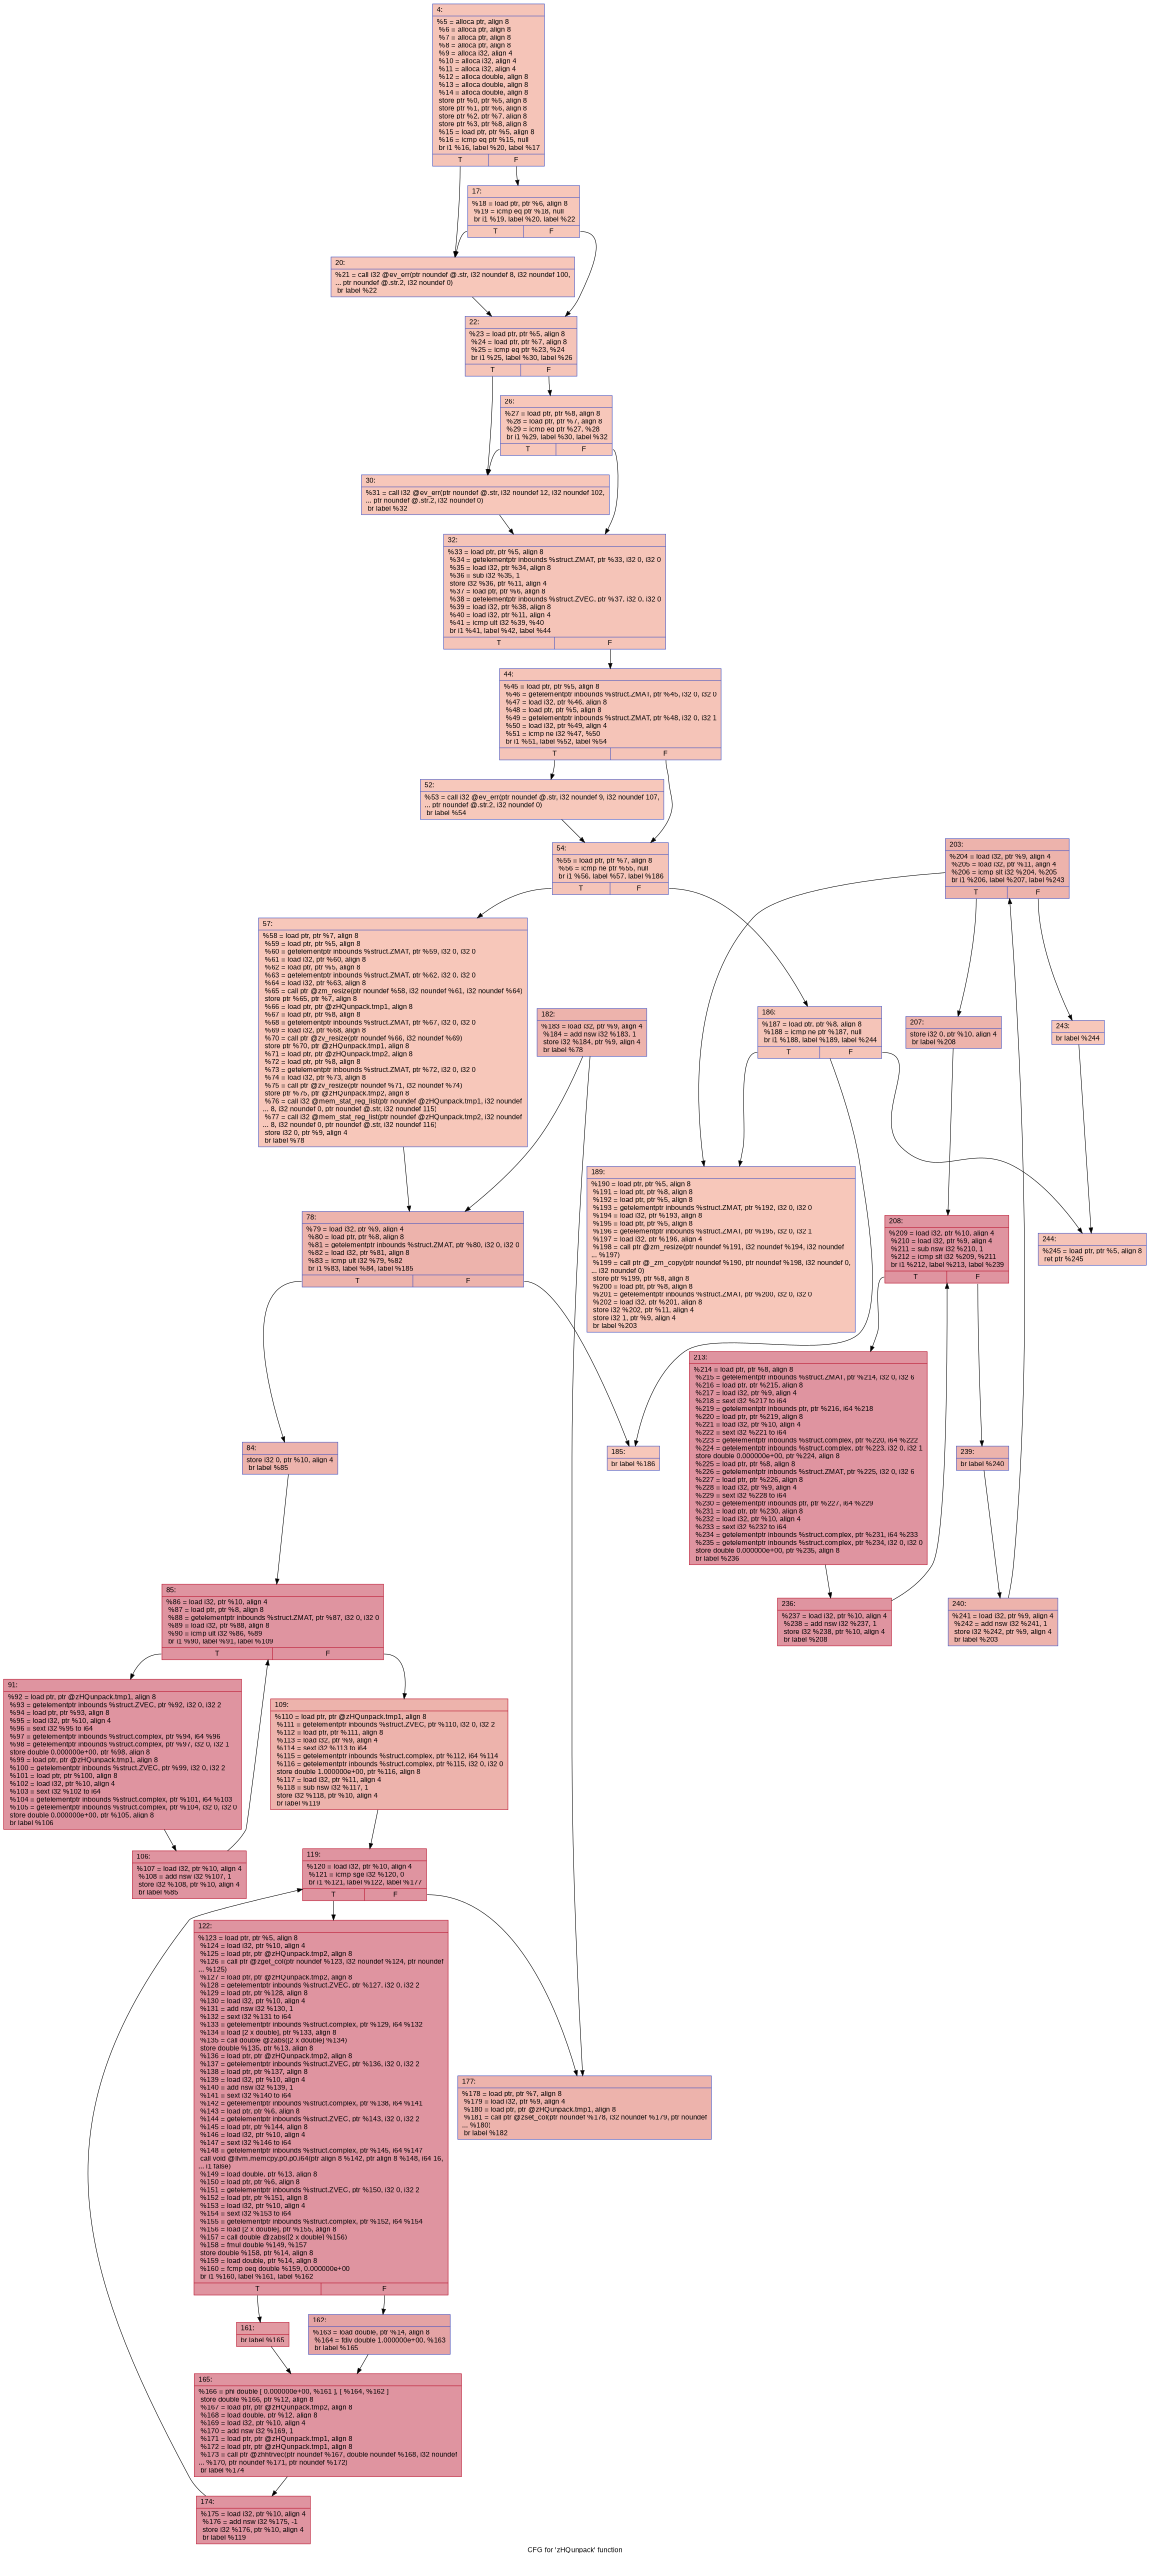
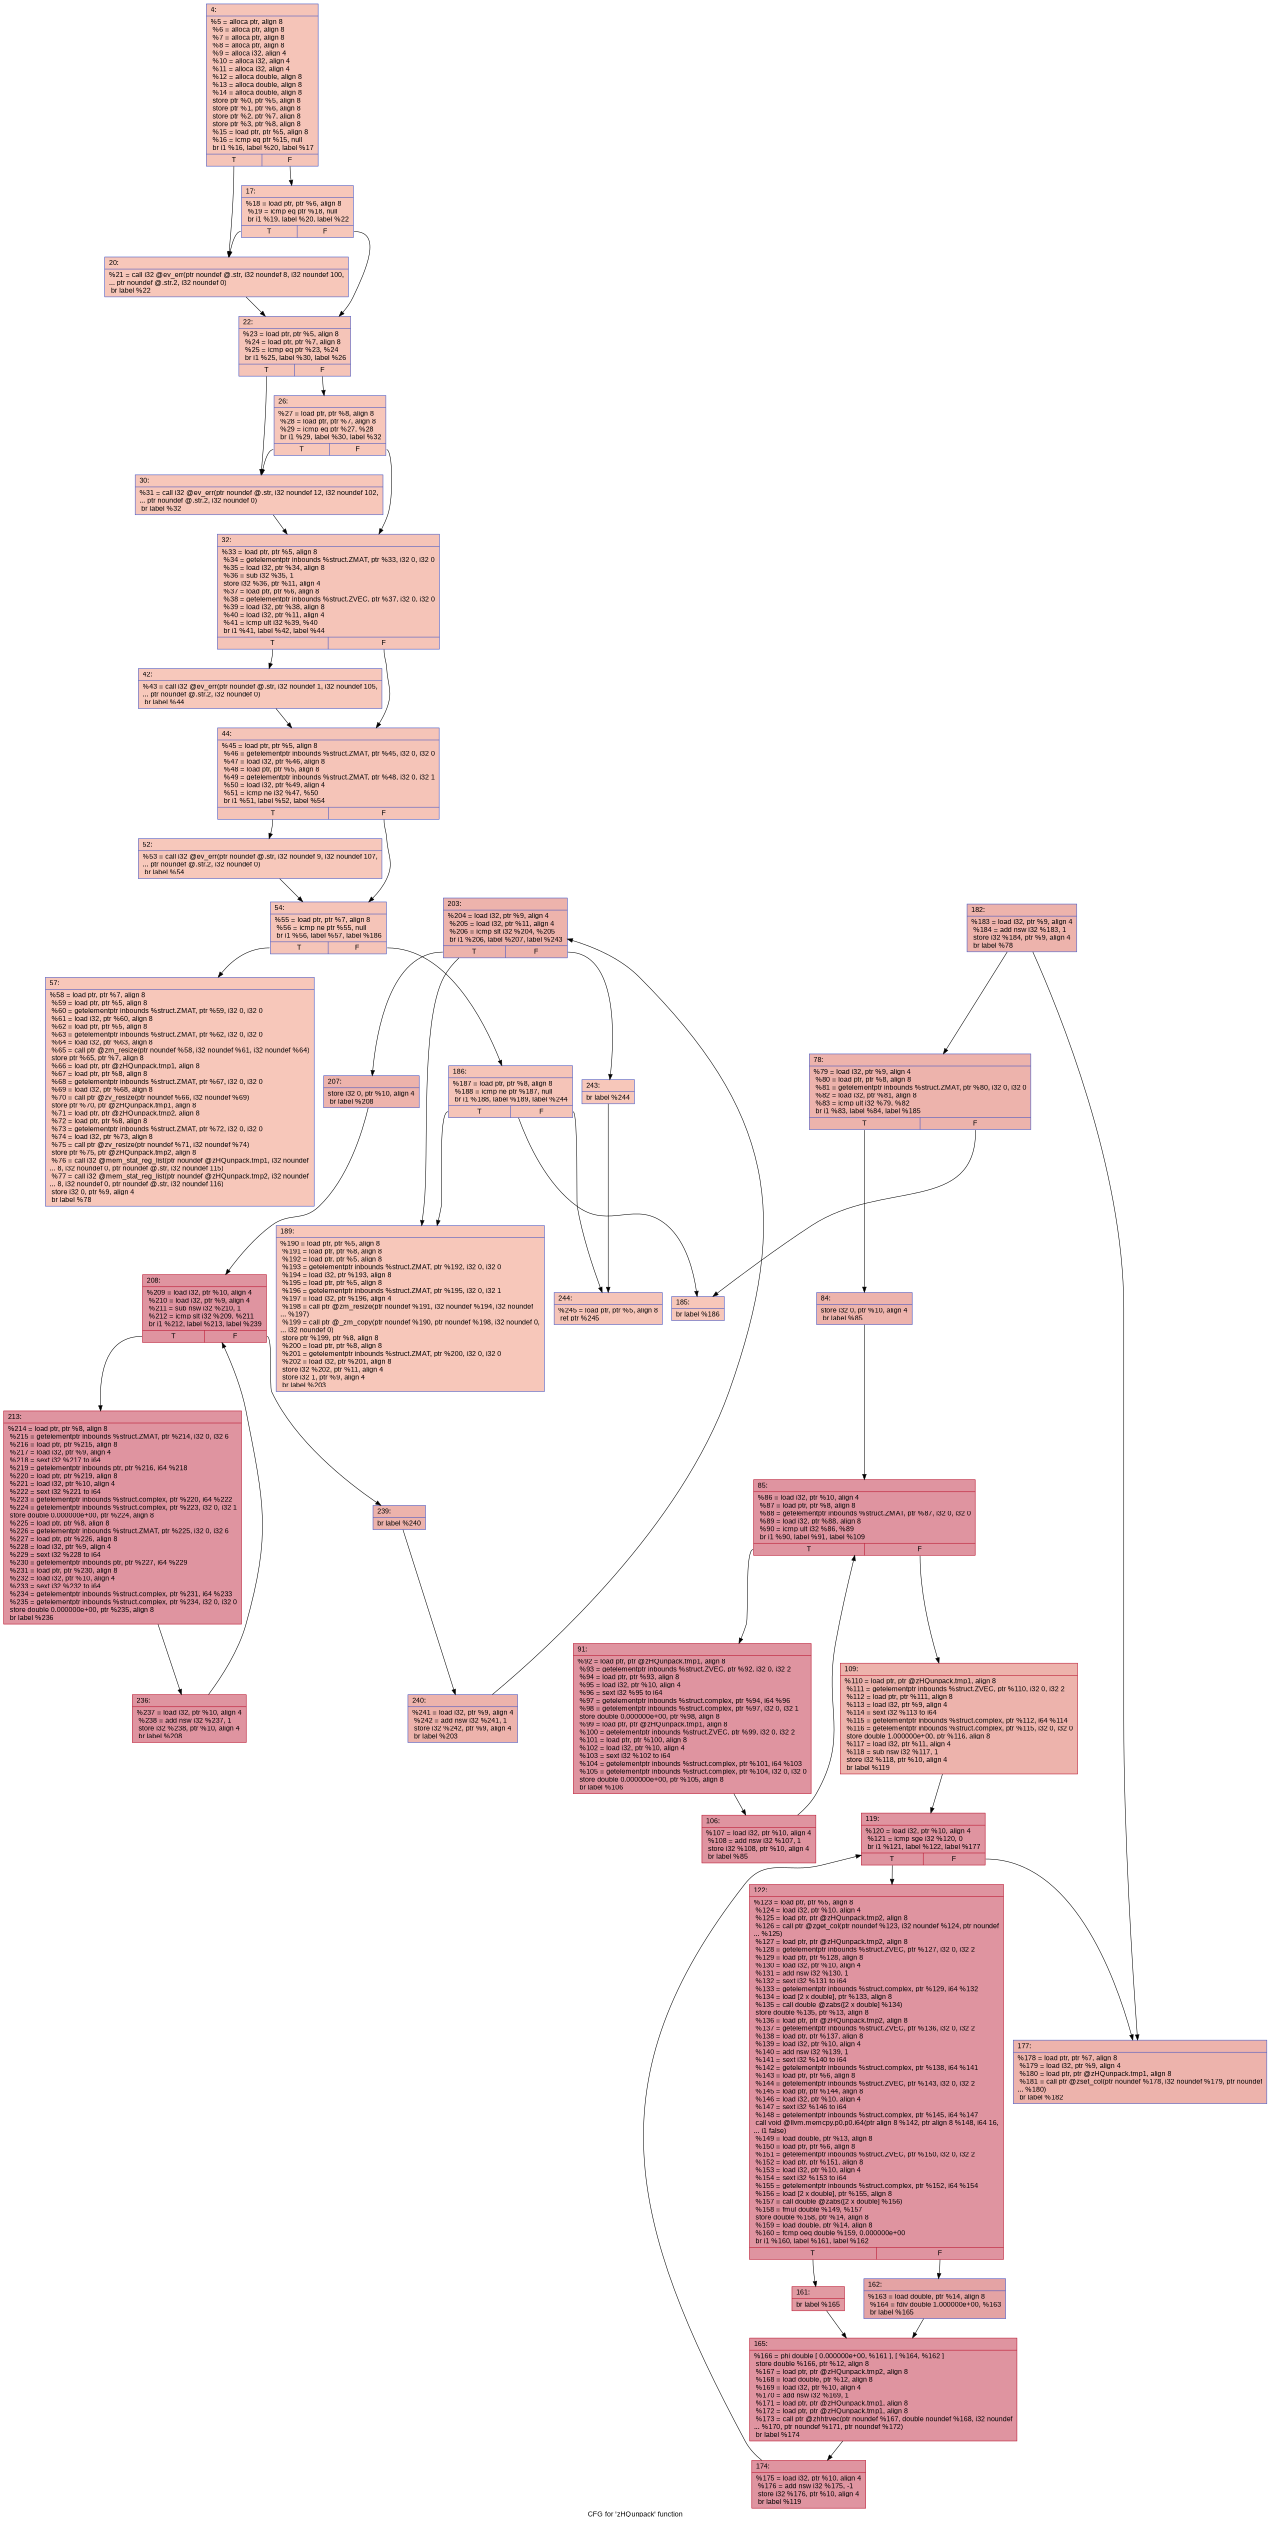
none -> (260, 689)
(406, 1177) -> none
